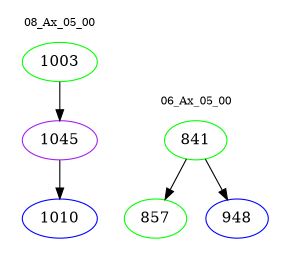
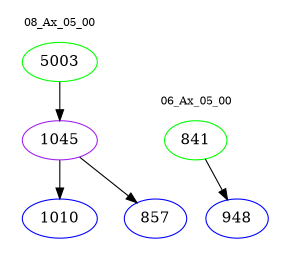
(60, 62) -> (60, 62)
(178, 174) -> (99, 173)
(156, 219) -> (156, 219)
